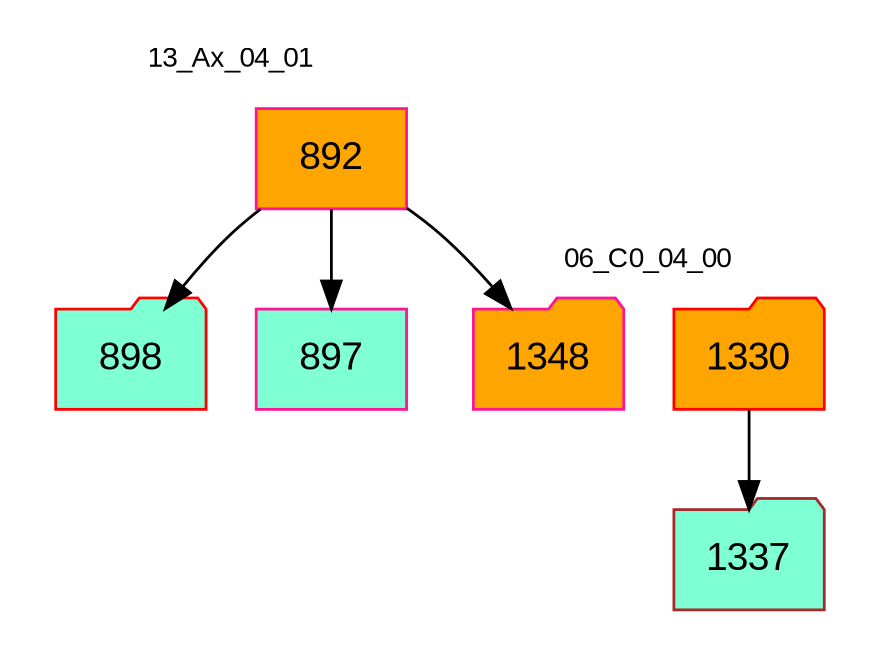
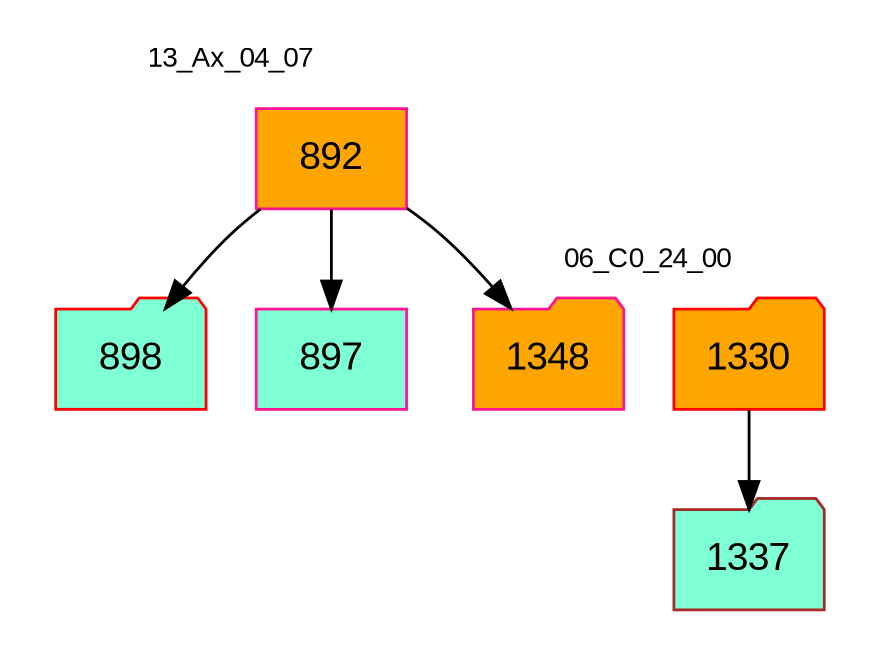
(231, 60) -> (231, 60)
(649, 260) -> (649, 260)
